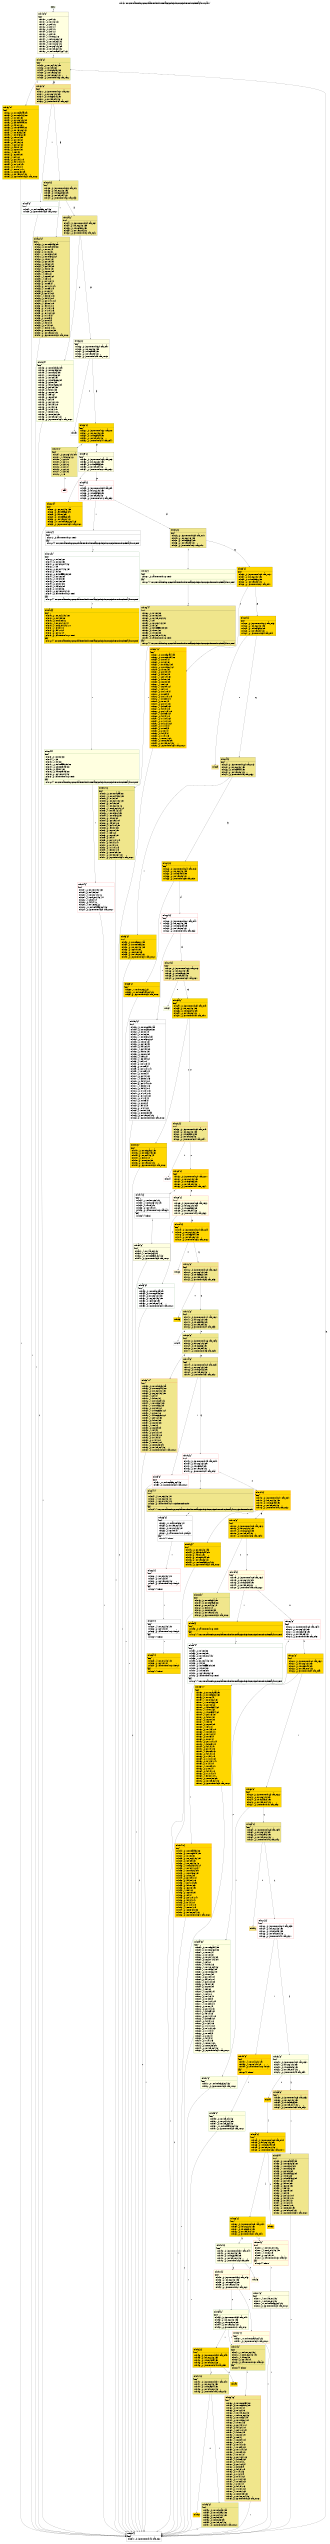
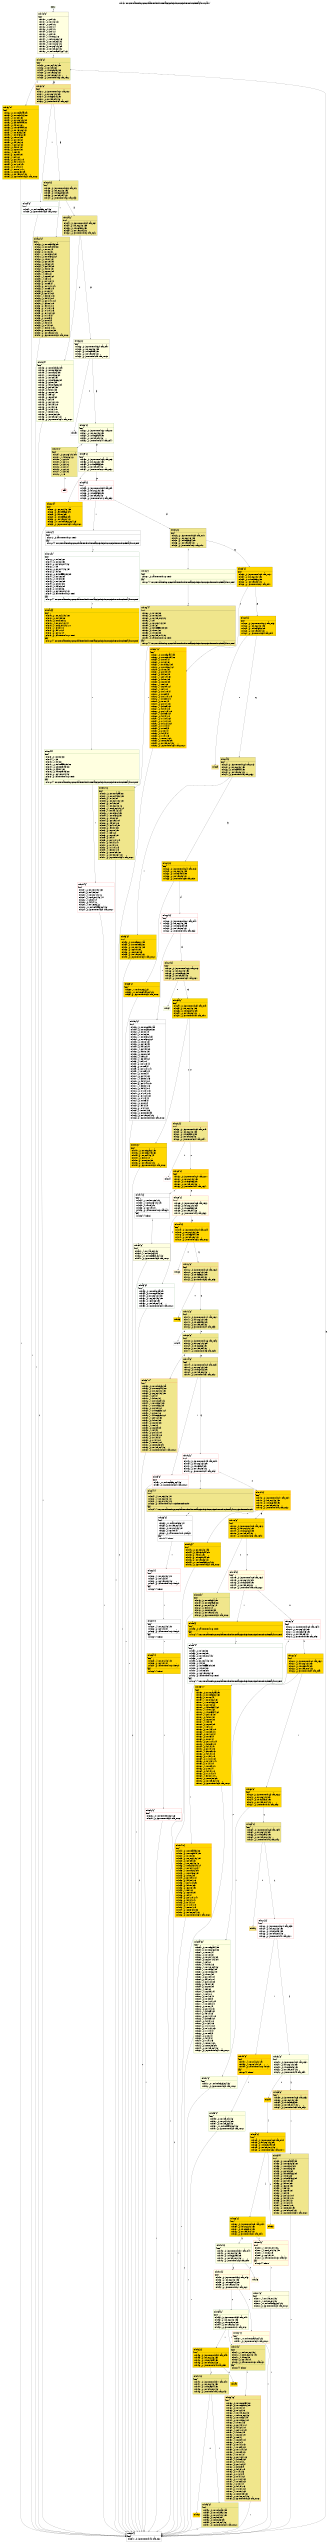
(96, 433) -> (96, 433)
none -> (163, 1815)
